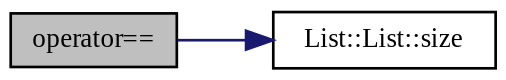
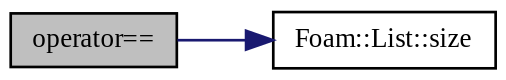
(384, 40) -> (384, 40)
